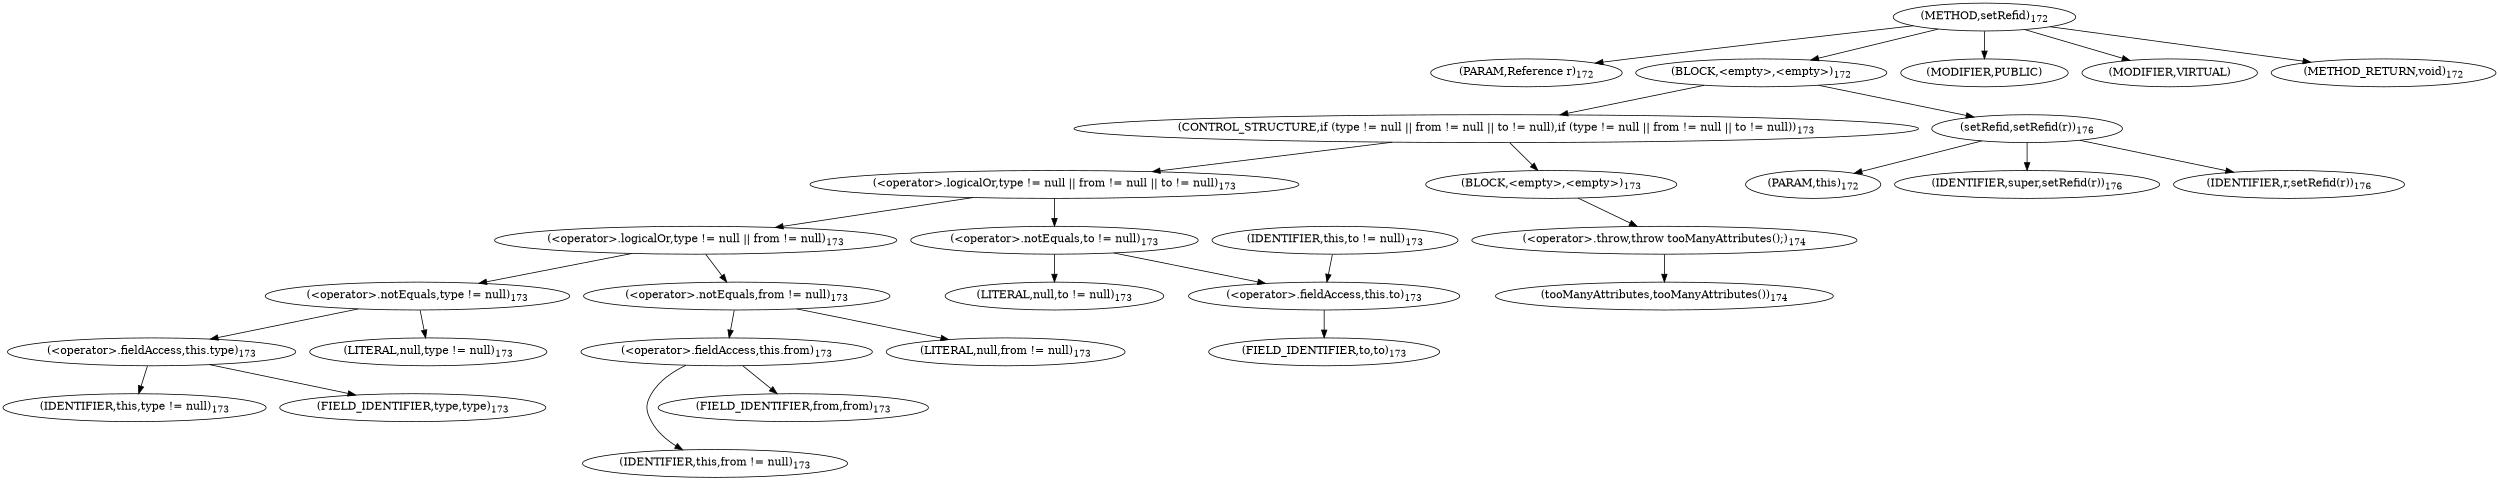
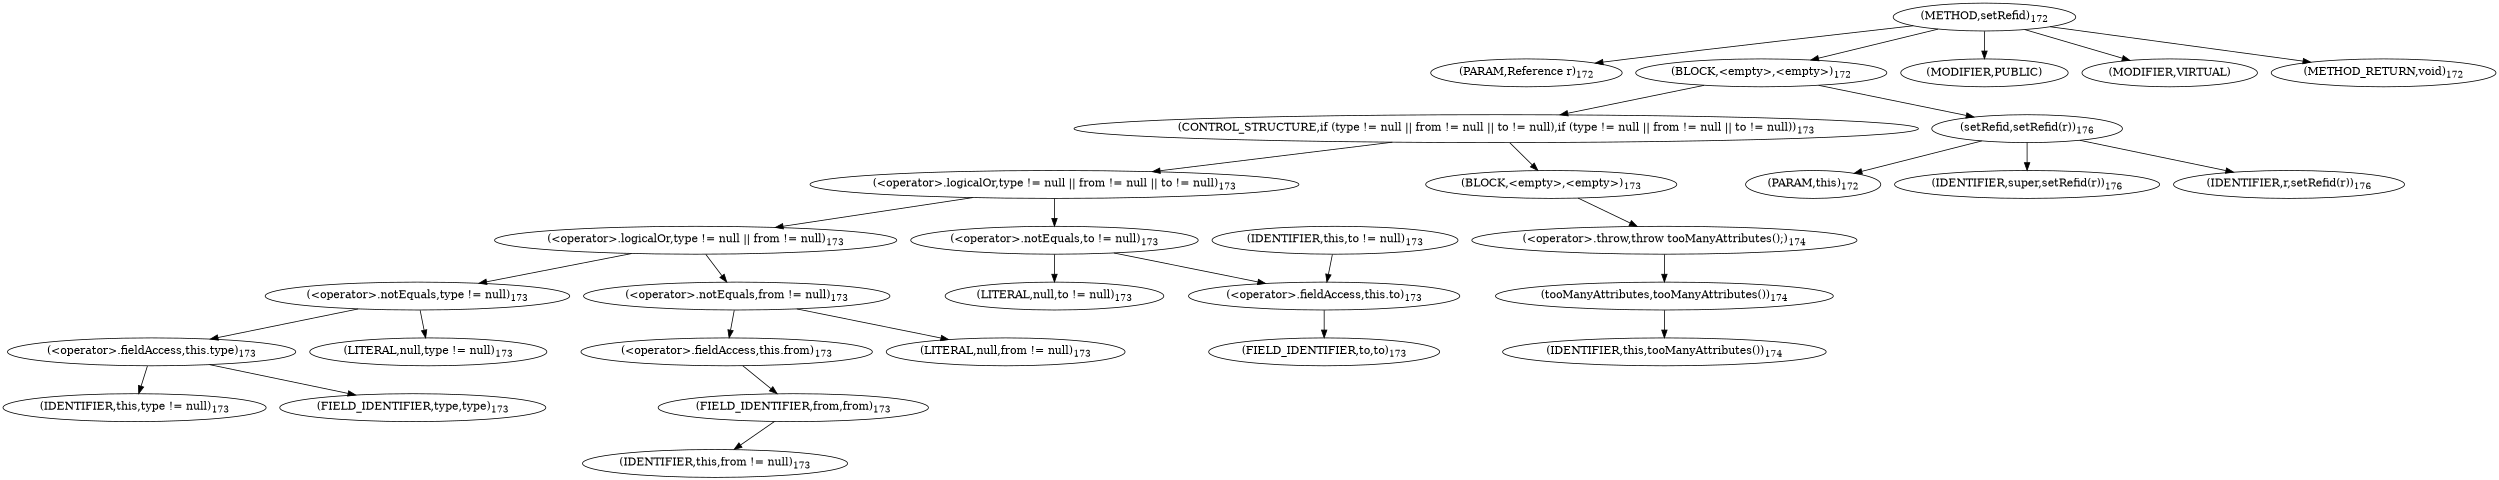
none -> (1664, 352)
(648, 402) -> (758, 433)
